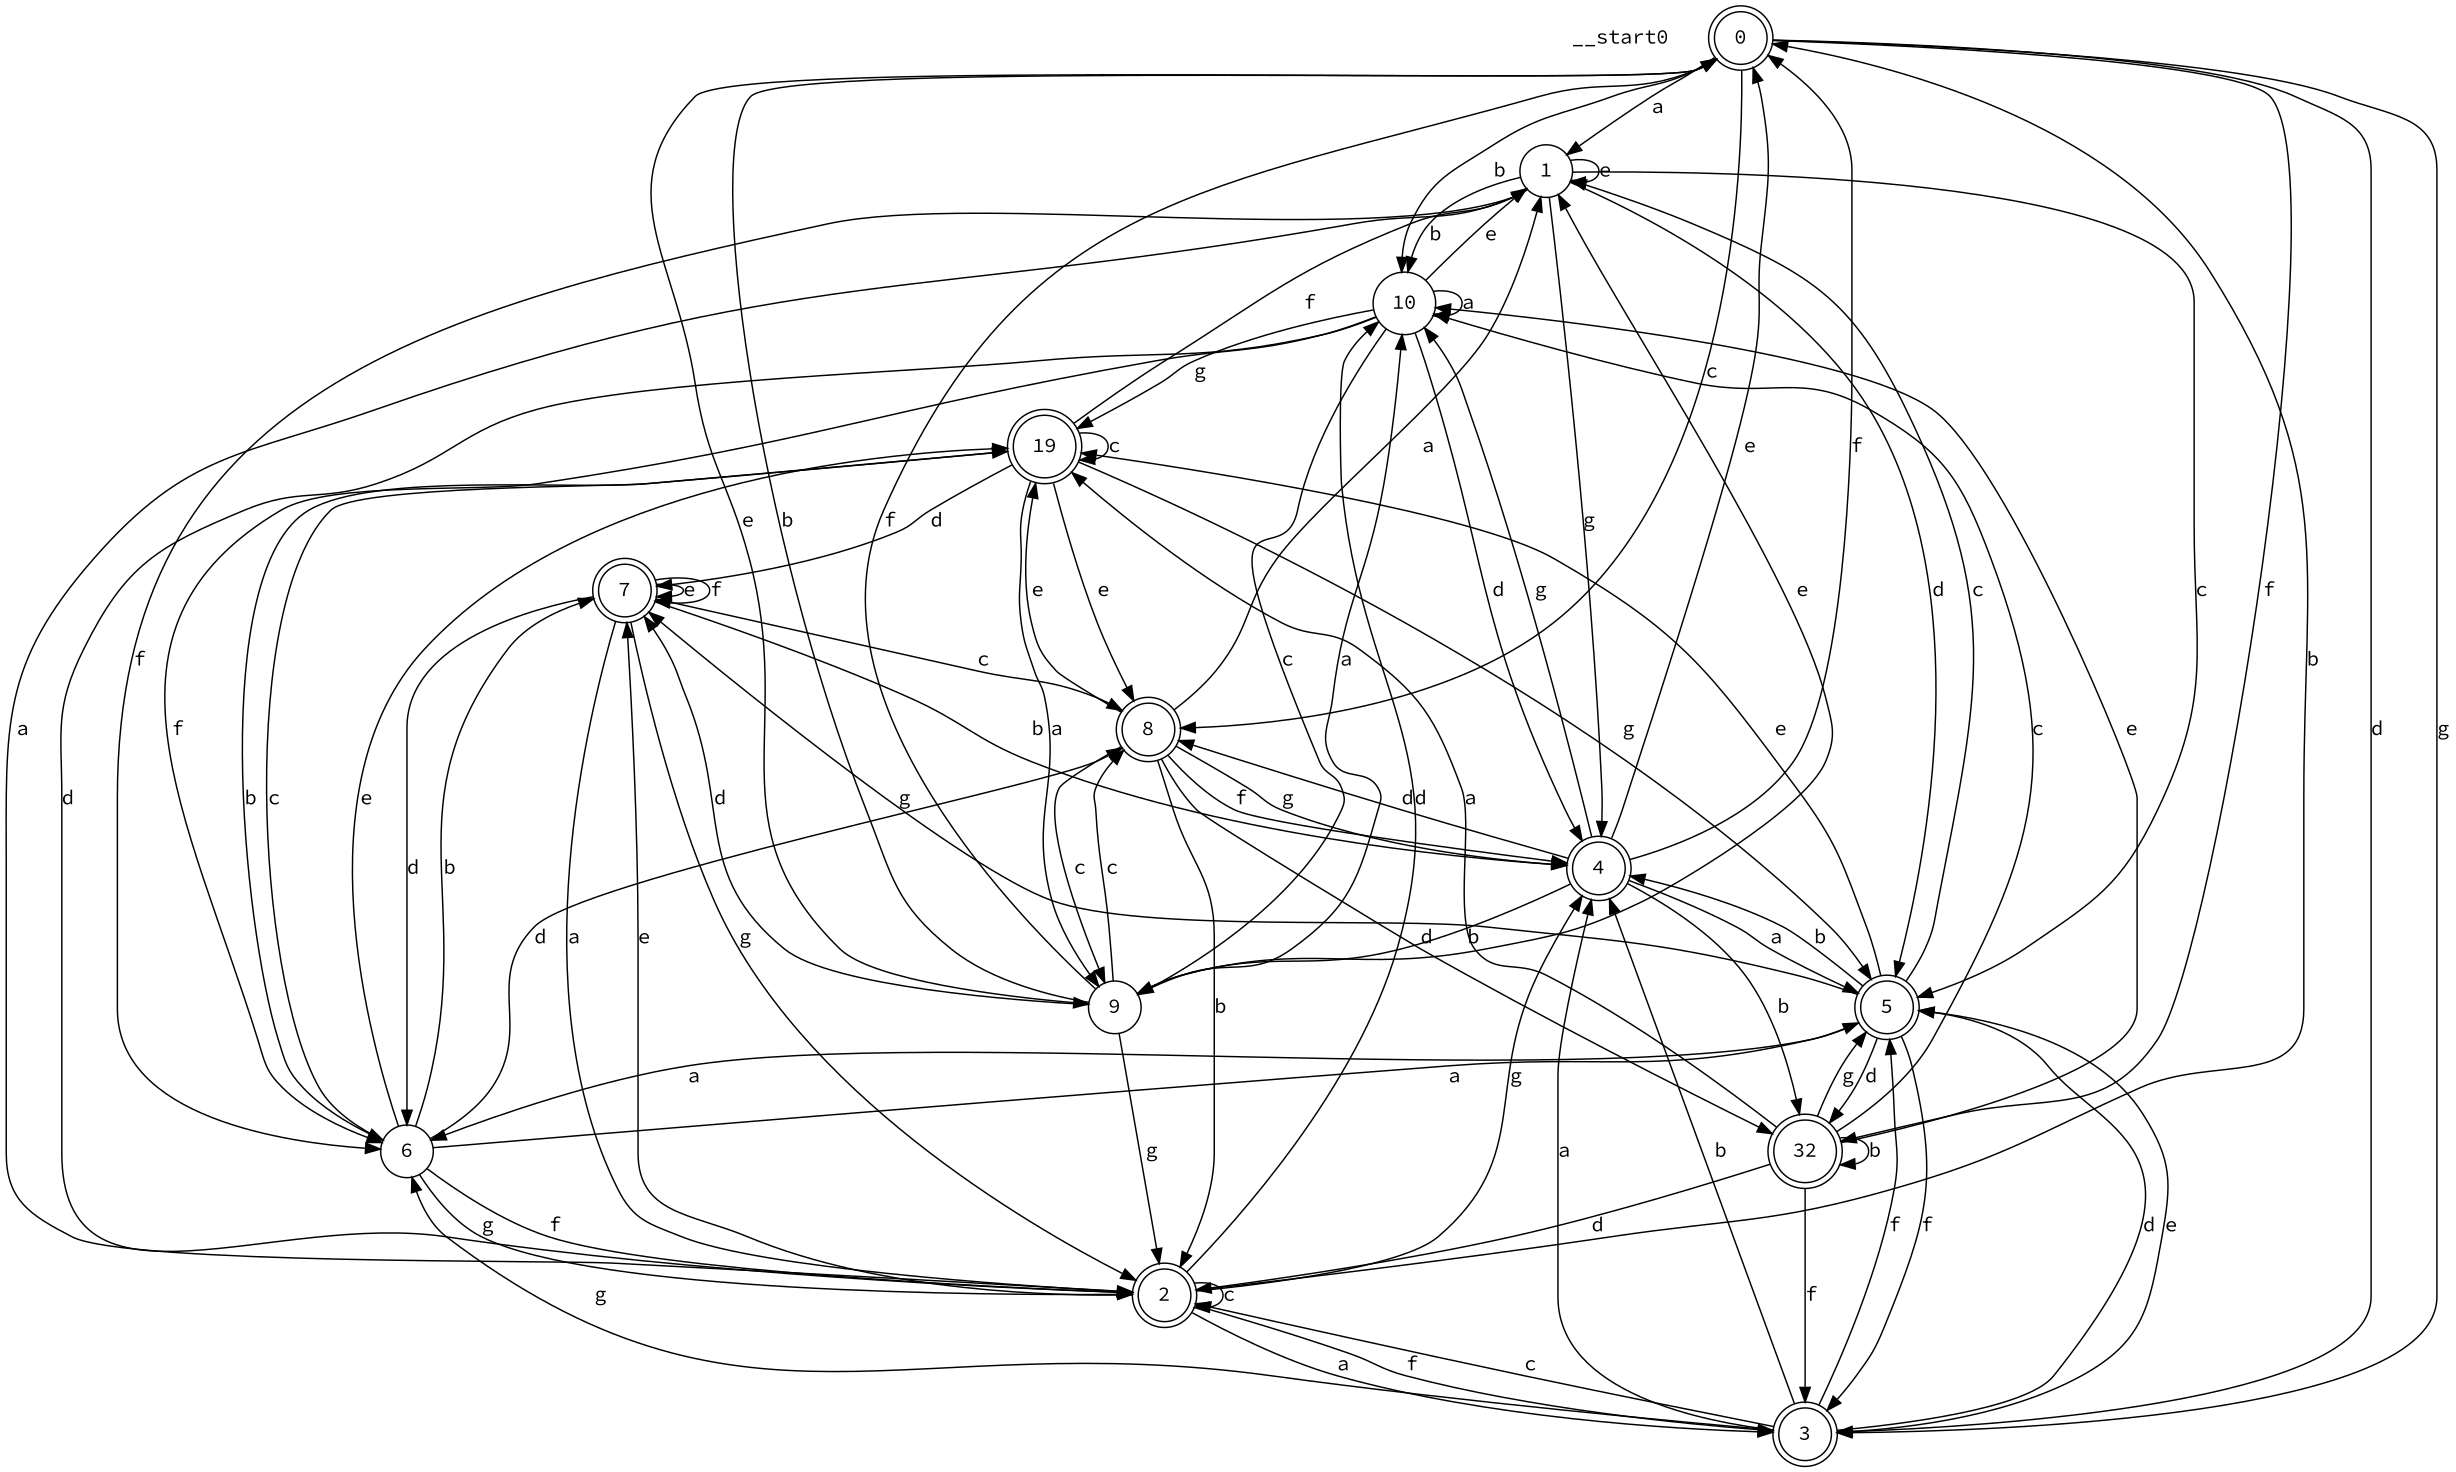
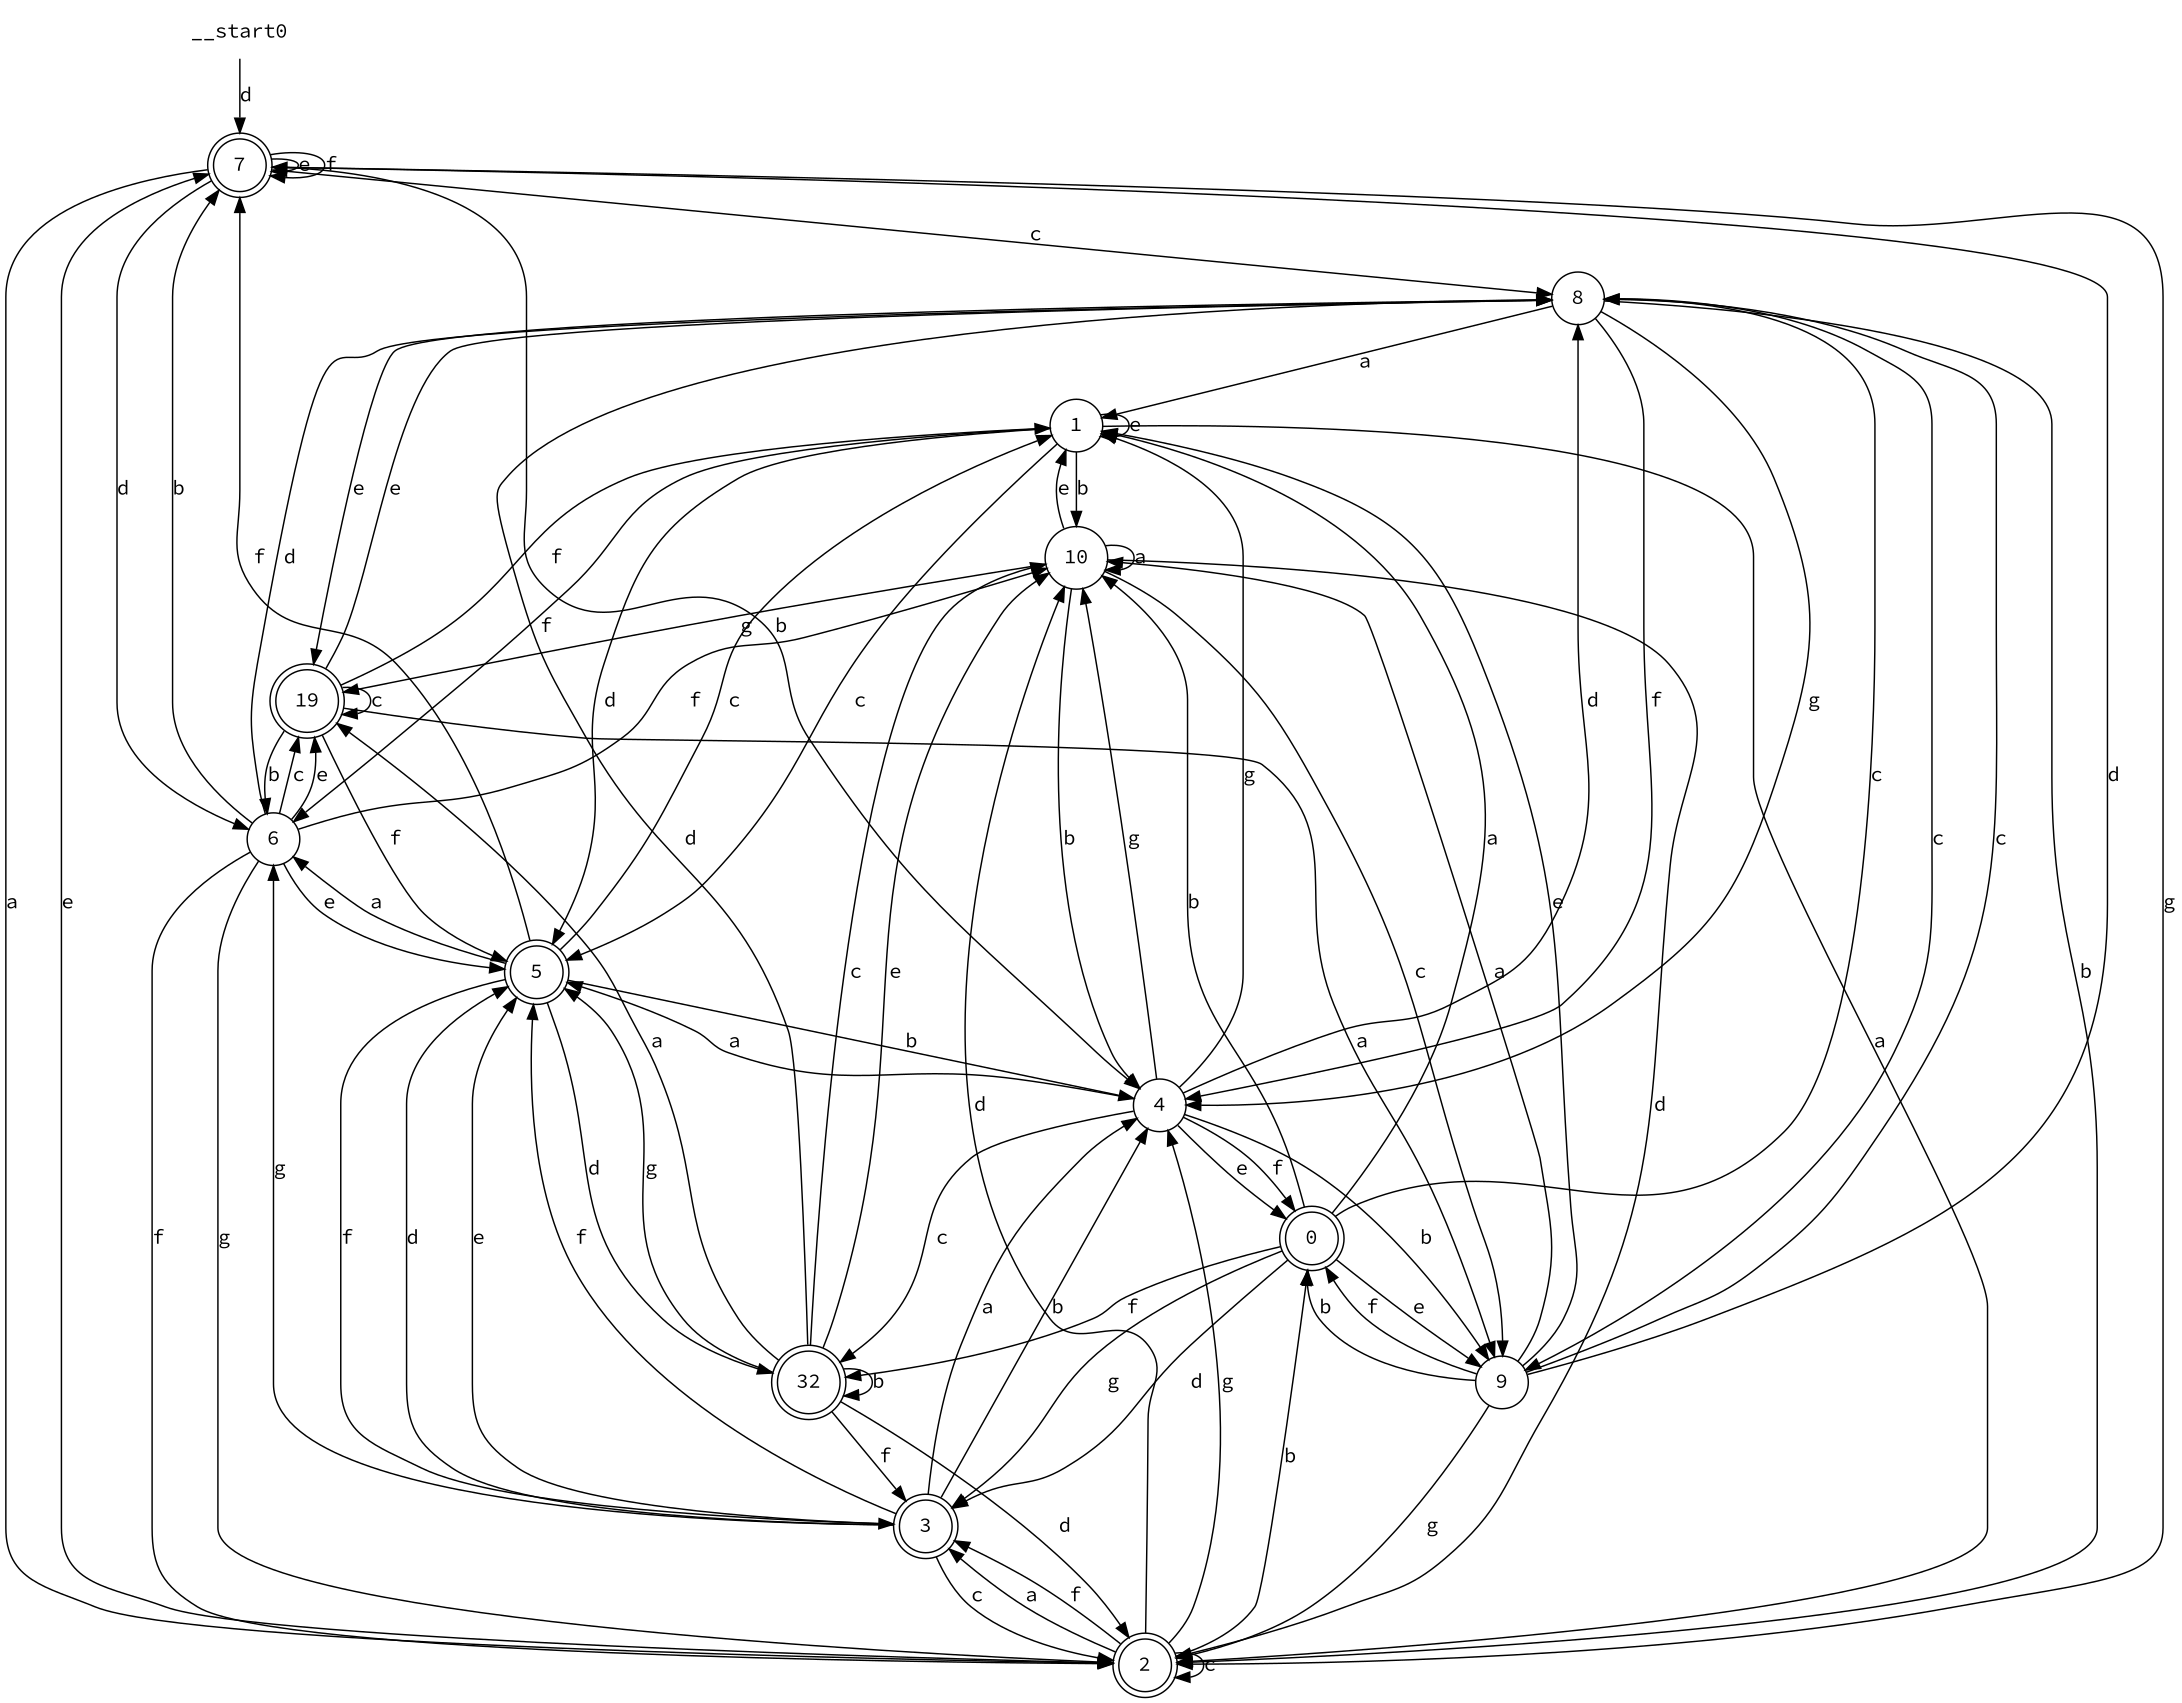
(603, 473) -> (659, 692)
(1582, 509) -> (1243, 740)
(850, 549) -> (240, 88)
(1499, 591) -> (1070, 839)
(1607, 591) -> none
(1148, 729) -> (1578, 298)
(1629, 729) -> (396, 839)
(905, 799) -> (260, 558)
(1599, 868) -> (1160, 1105)
(1461, 972) -> (550, 447)
(1784, 1007) -> (943, 1238)
(1455, 1077) -> (330, 903)
